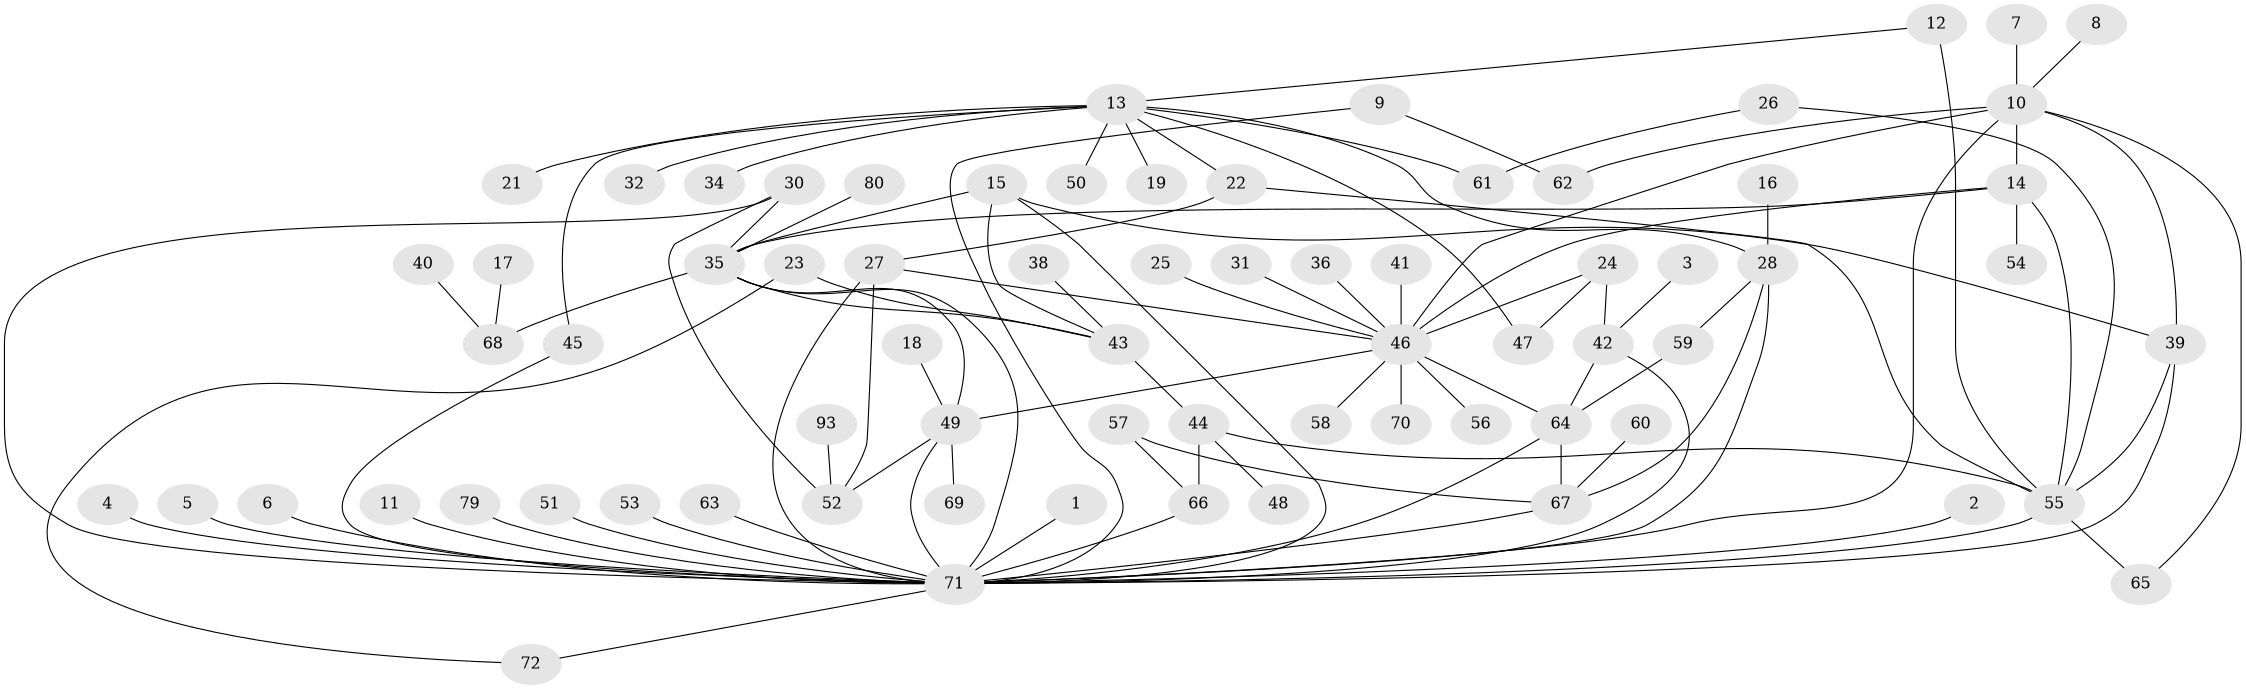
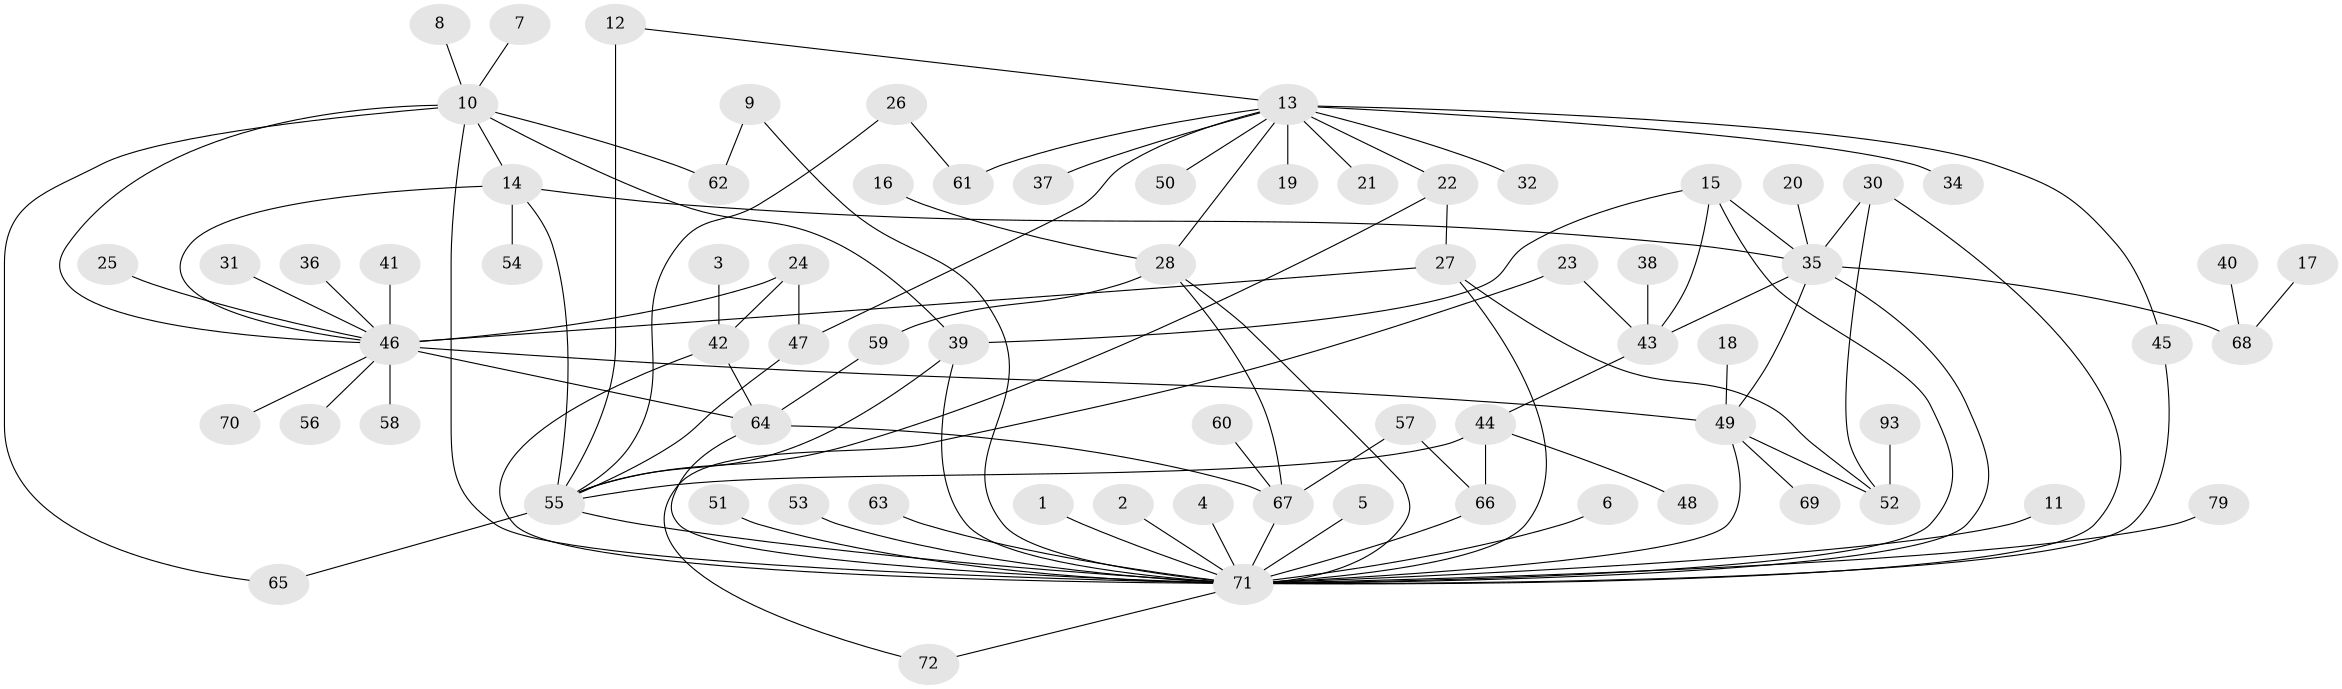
(874, 184) -> (1793, 184)
none -> (1043, 184)
none -> (686, 436)
